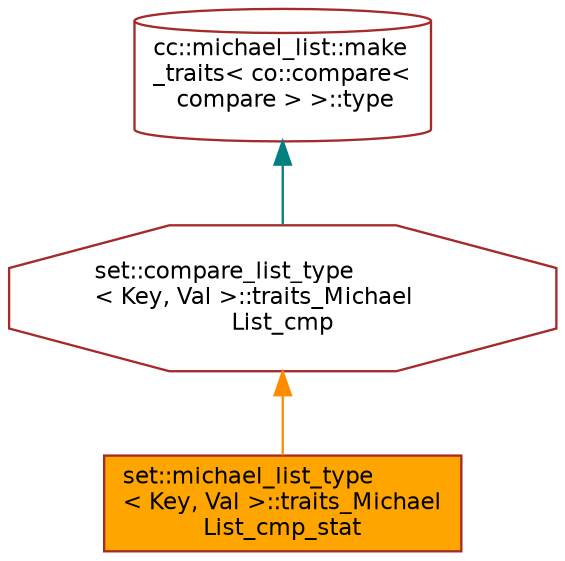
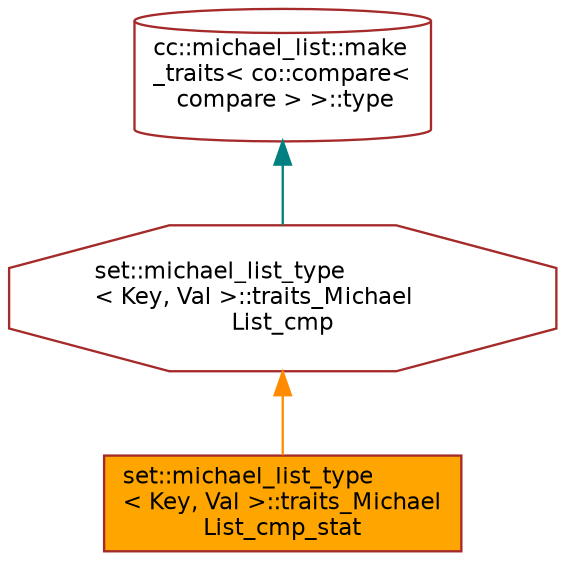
(283, 298) -> (283, 298)
